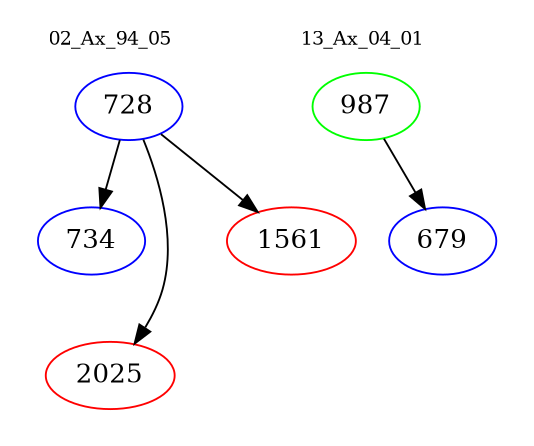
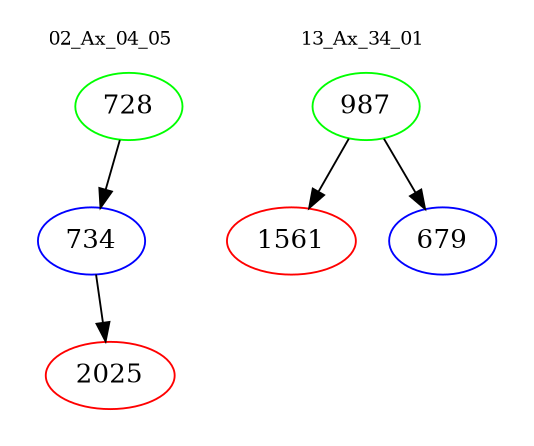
(110, 40) -> (110, 40)
(362, 40) -> (362, 40)
(129, 106) -> (129, 106)
(186, 154) -> (334, 165)
(167, 234) -> (99, 298)
